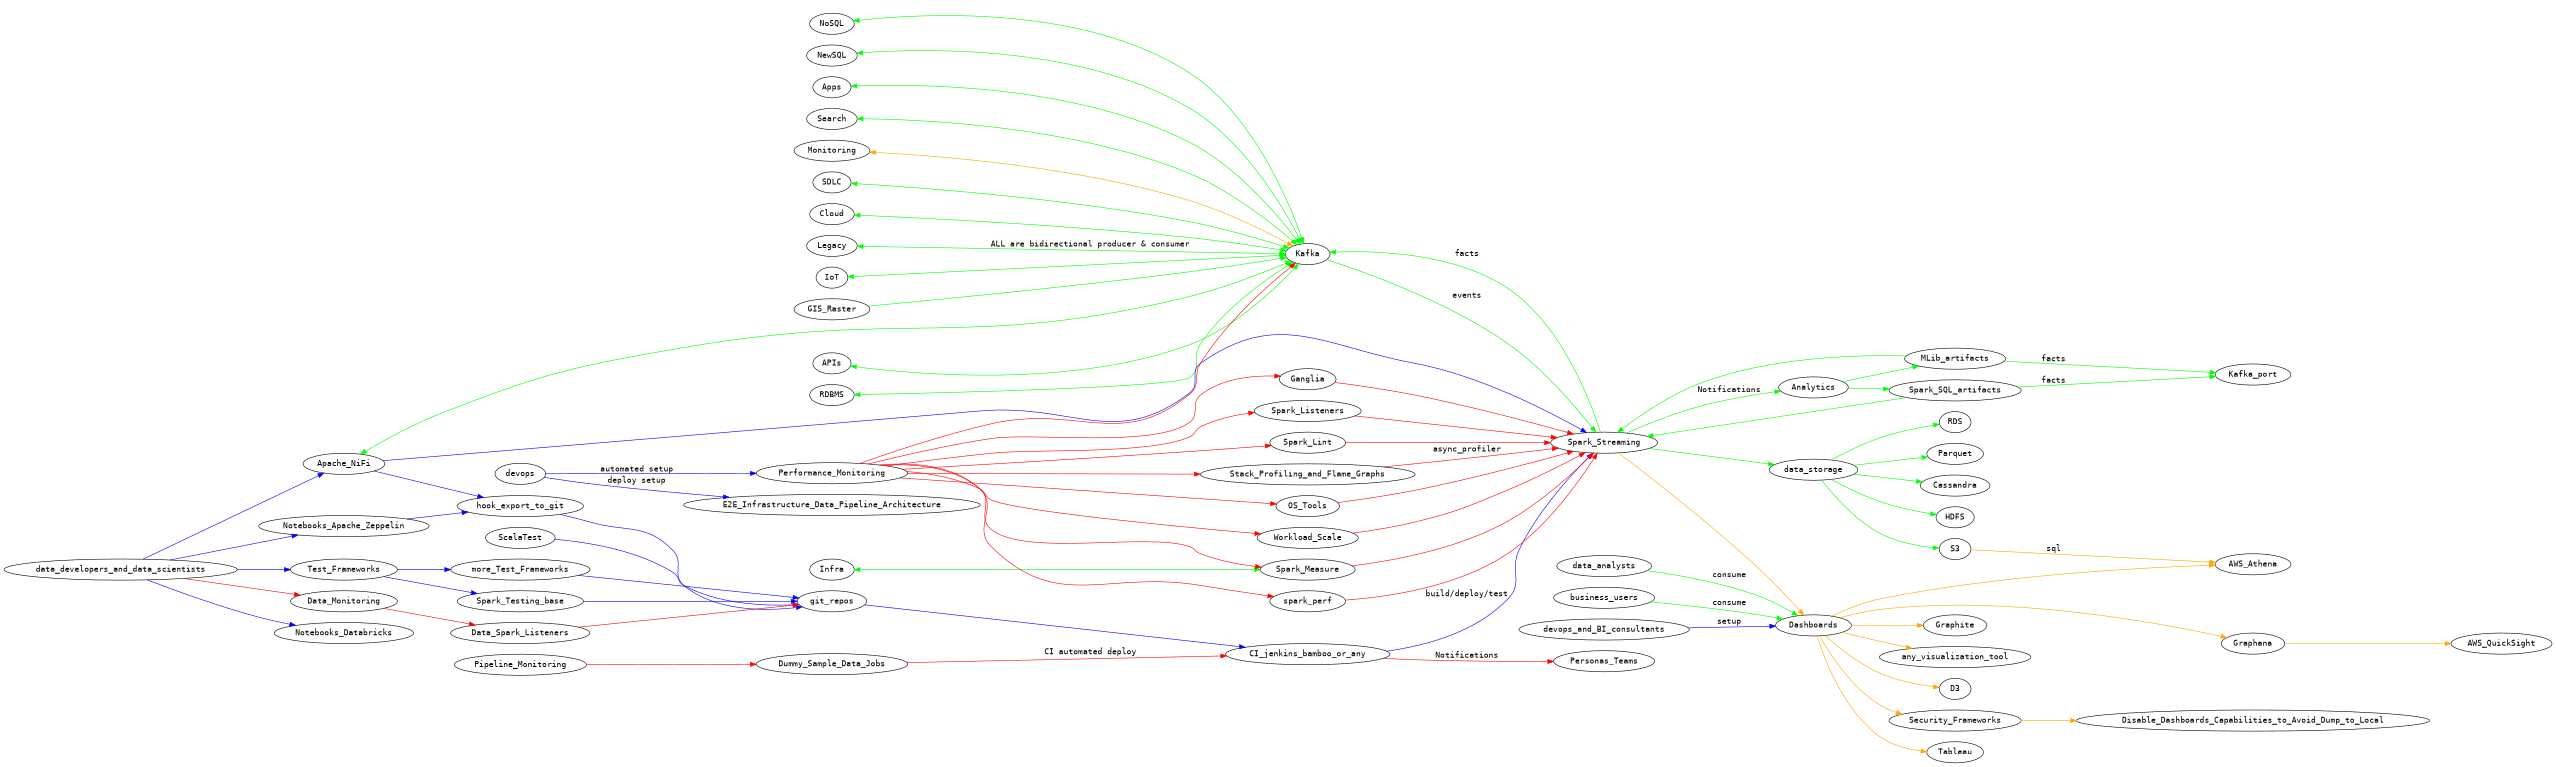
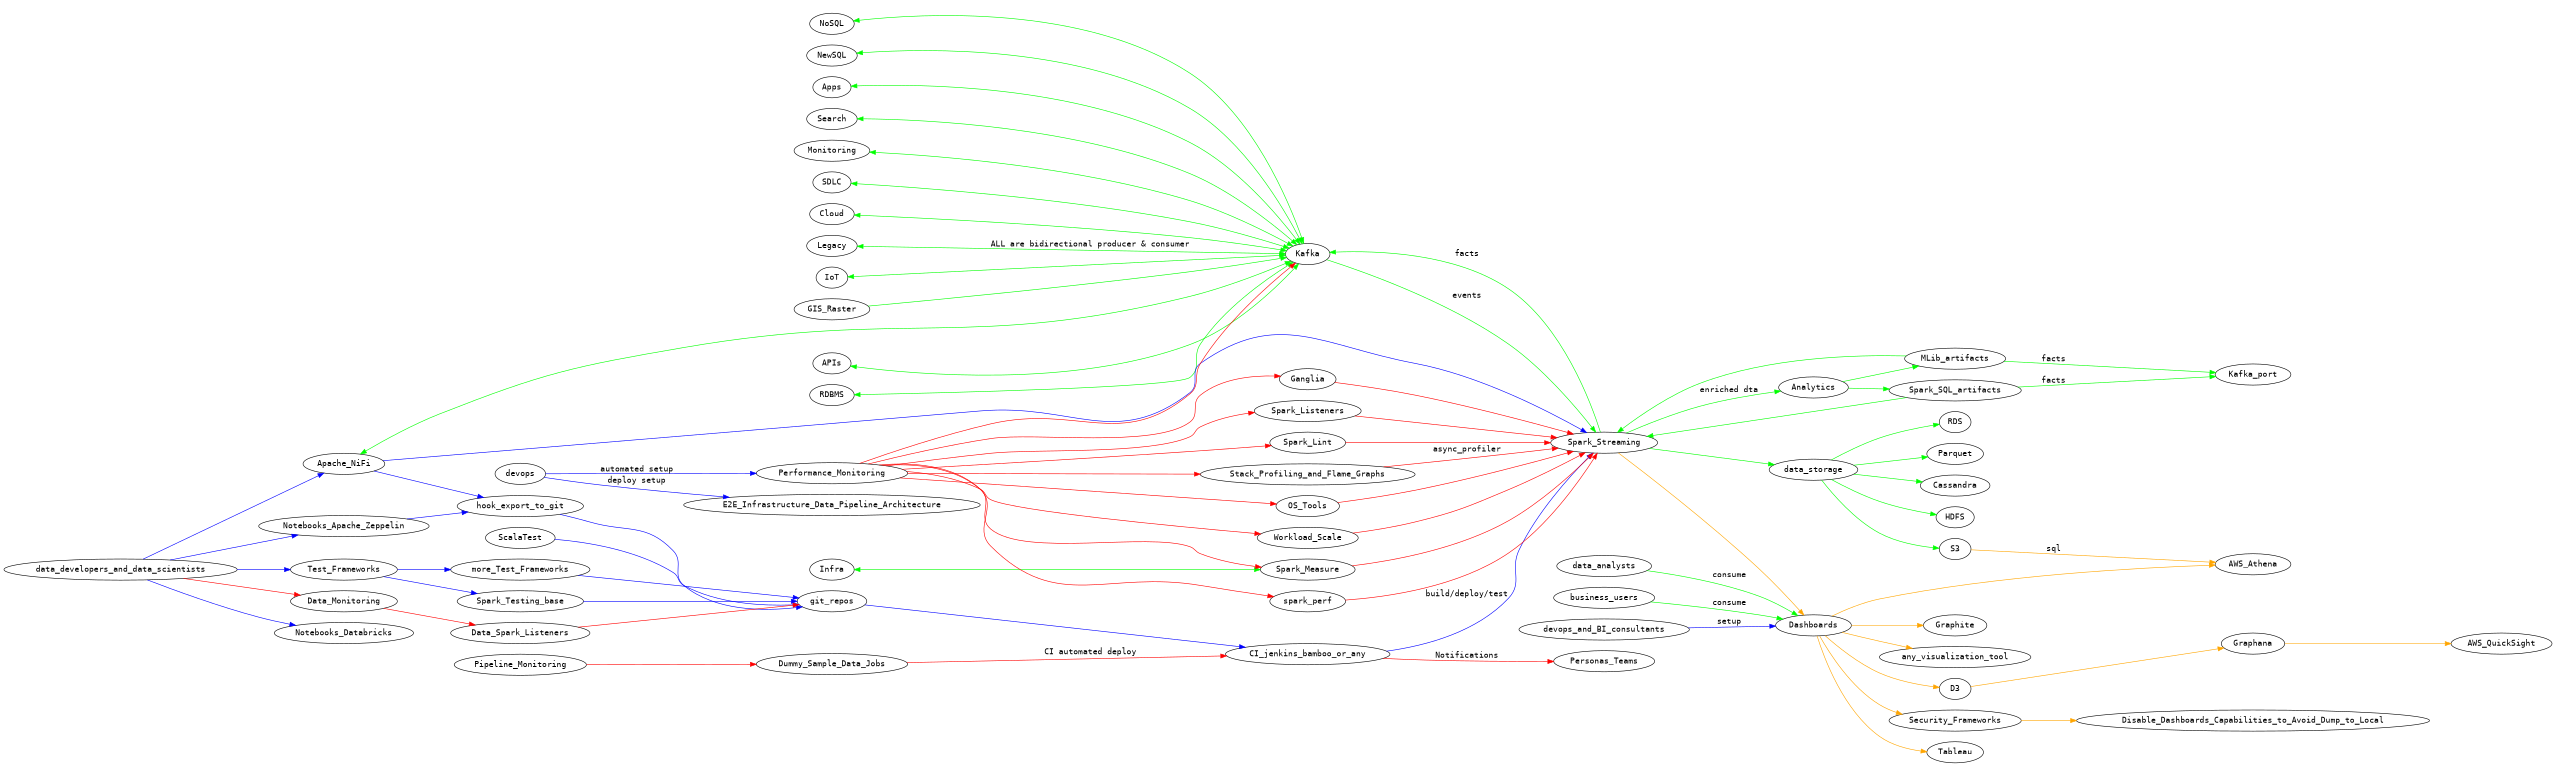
(1087, 176) -> (1087, 176)
(1729, 390) -> (1729, 390)
(2031, 608) -> (2094, 668)
